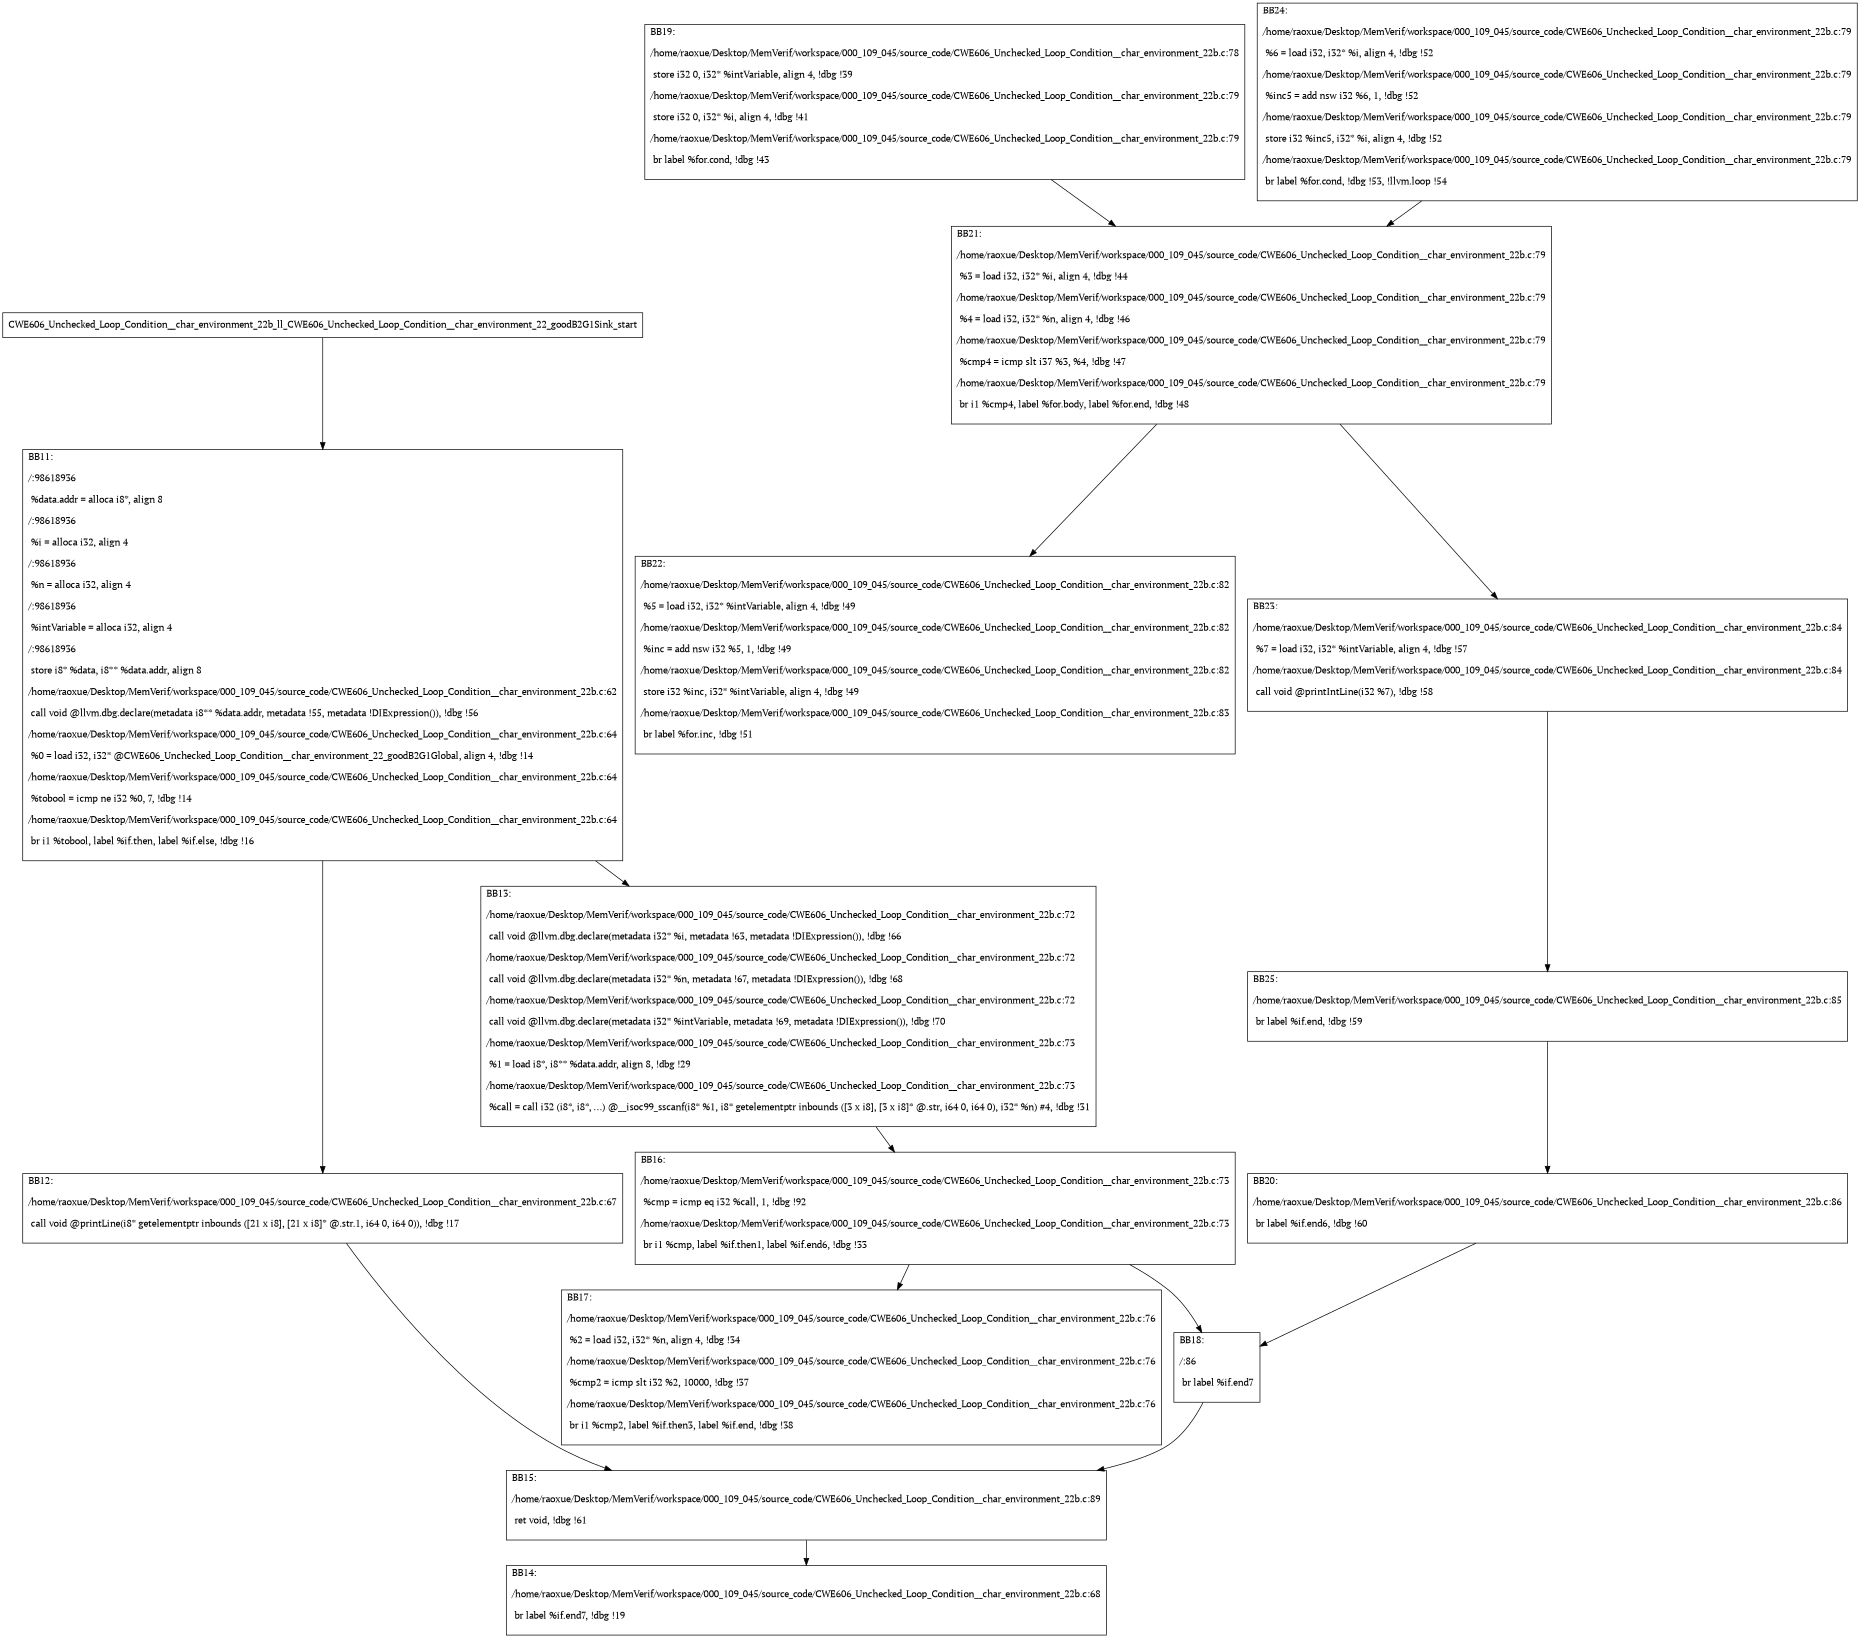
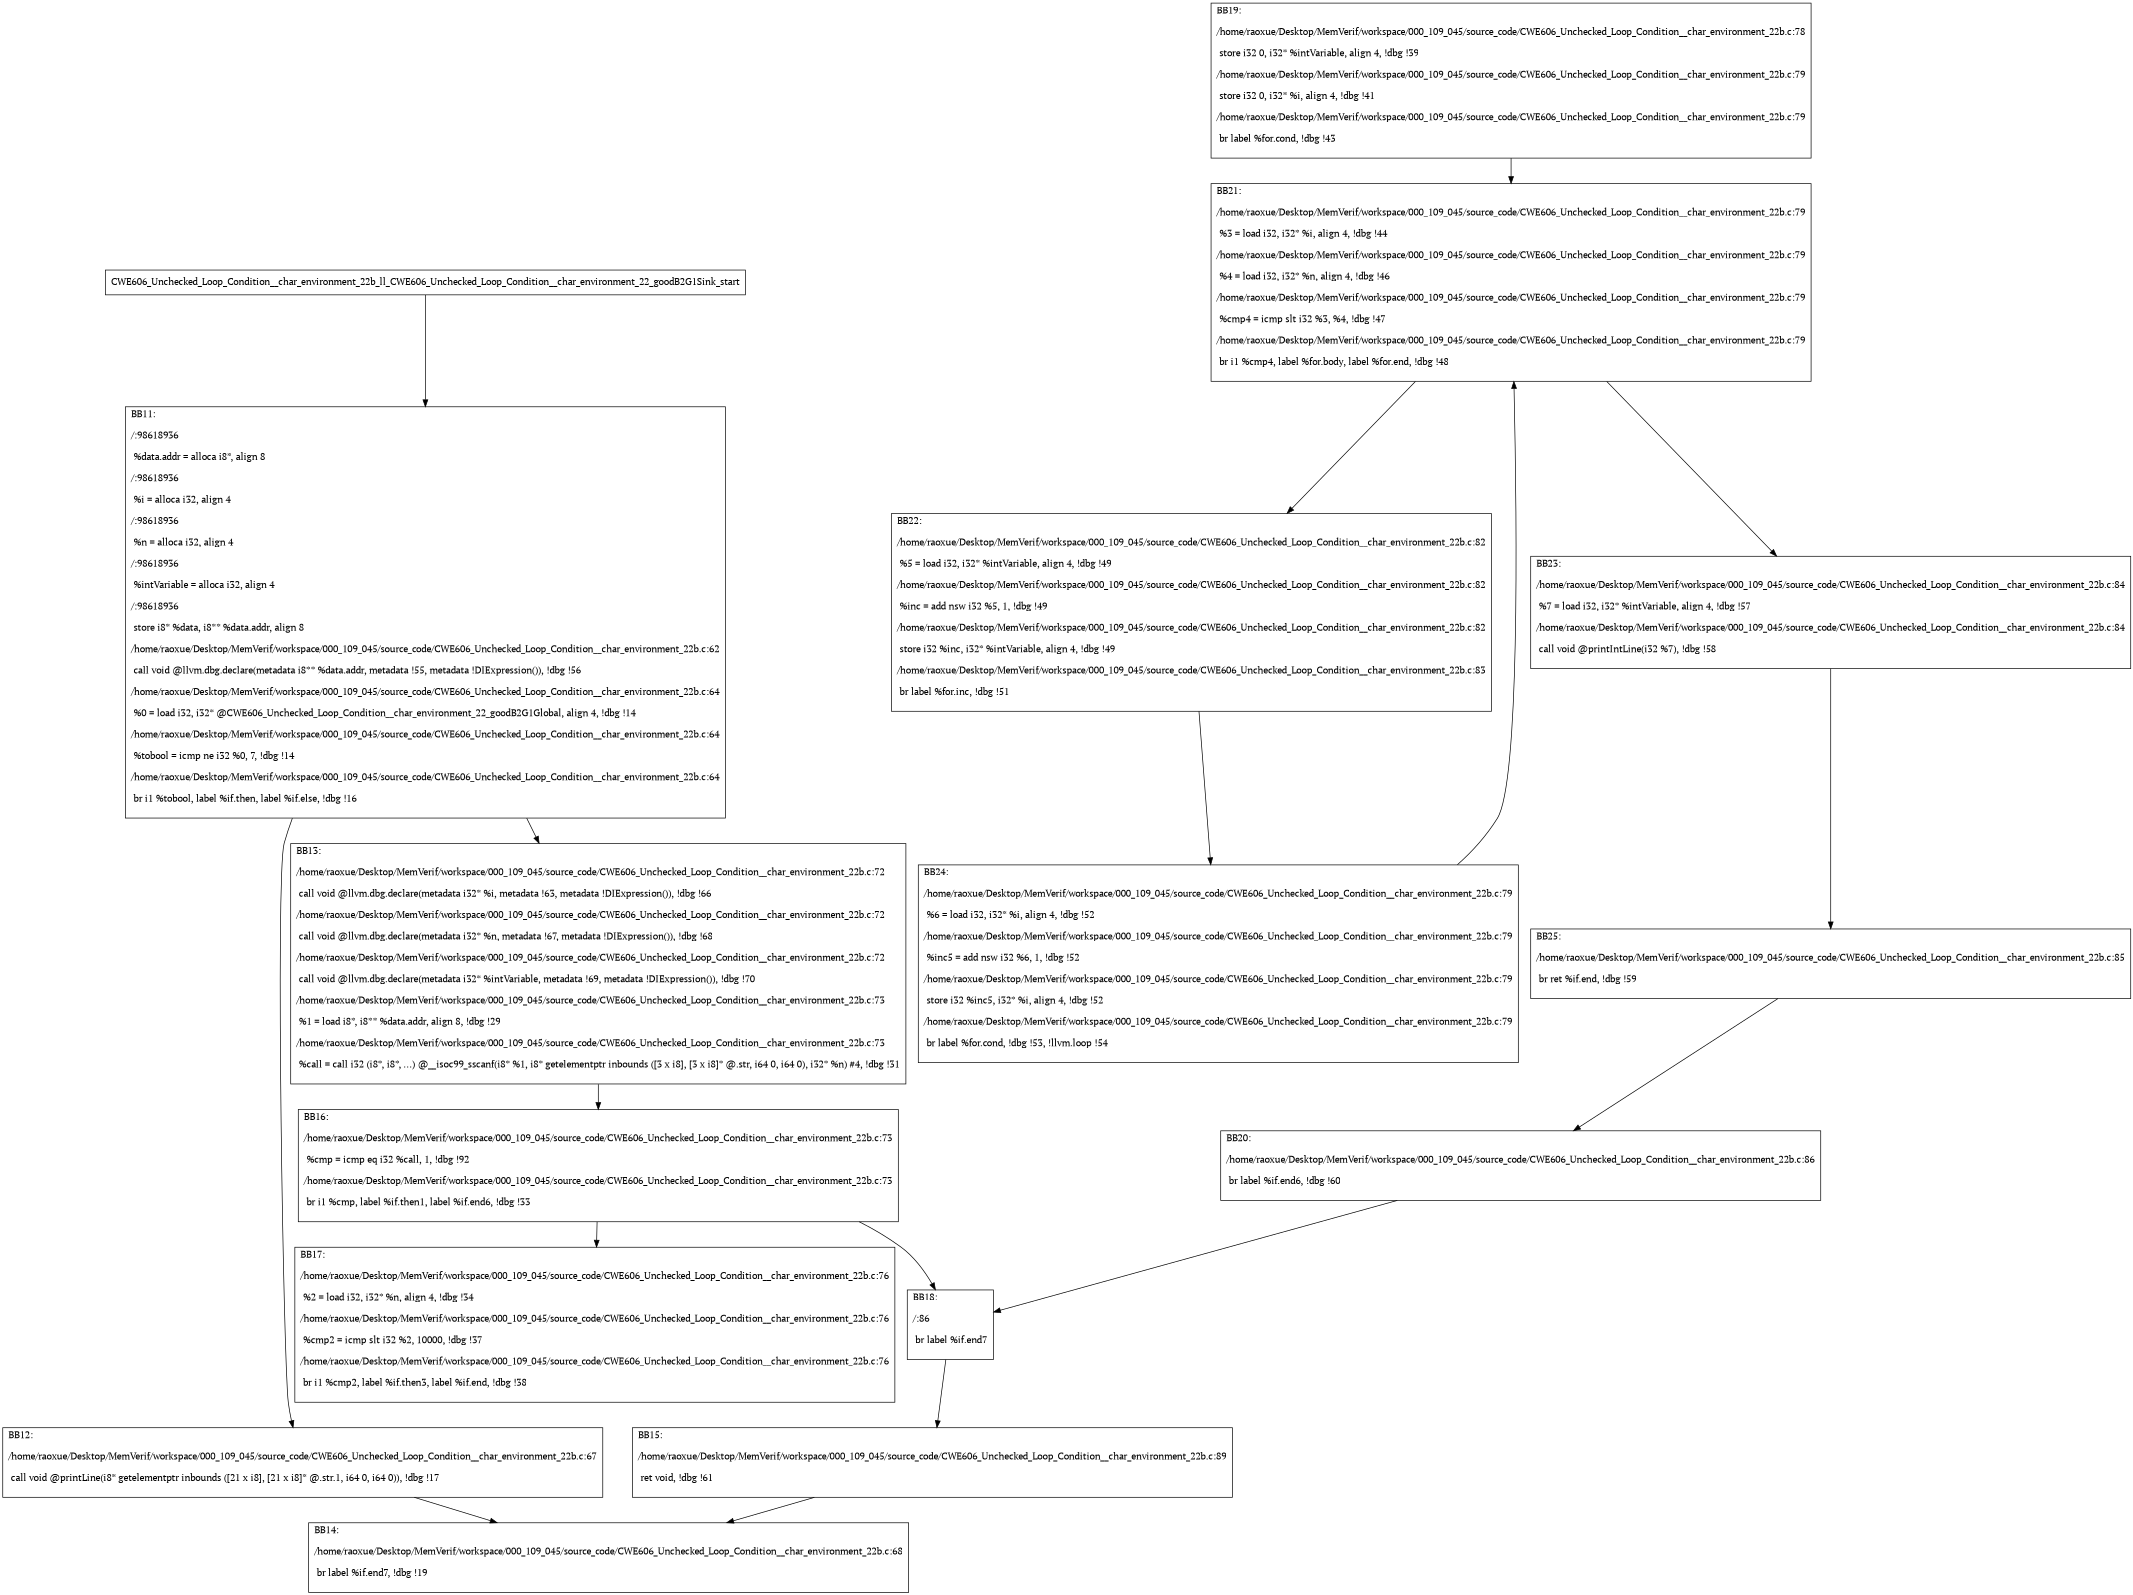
(1042, 362) -> (1301, 319)
none -> (1205, 784)
(1308, 1022) -> (1587, 979)
(460, 1374) -> (452, 1509)
